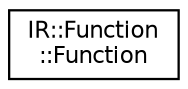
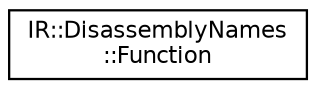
(94, 45) -> (158, 45)
